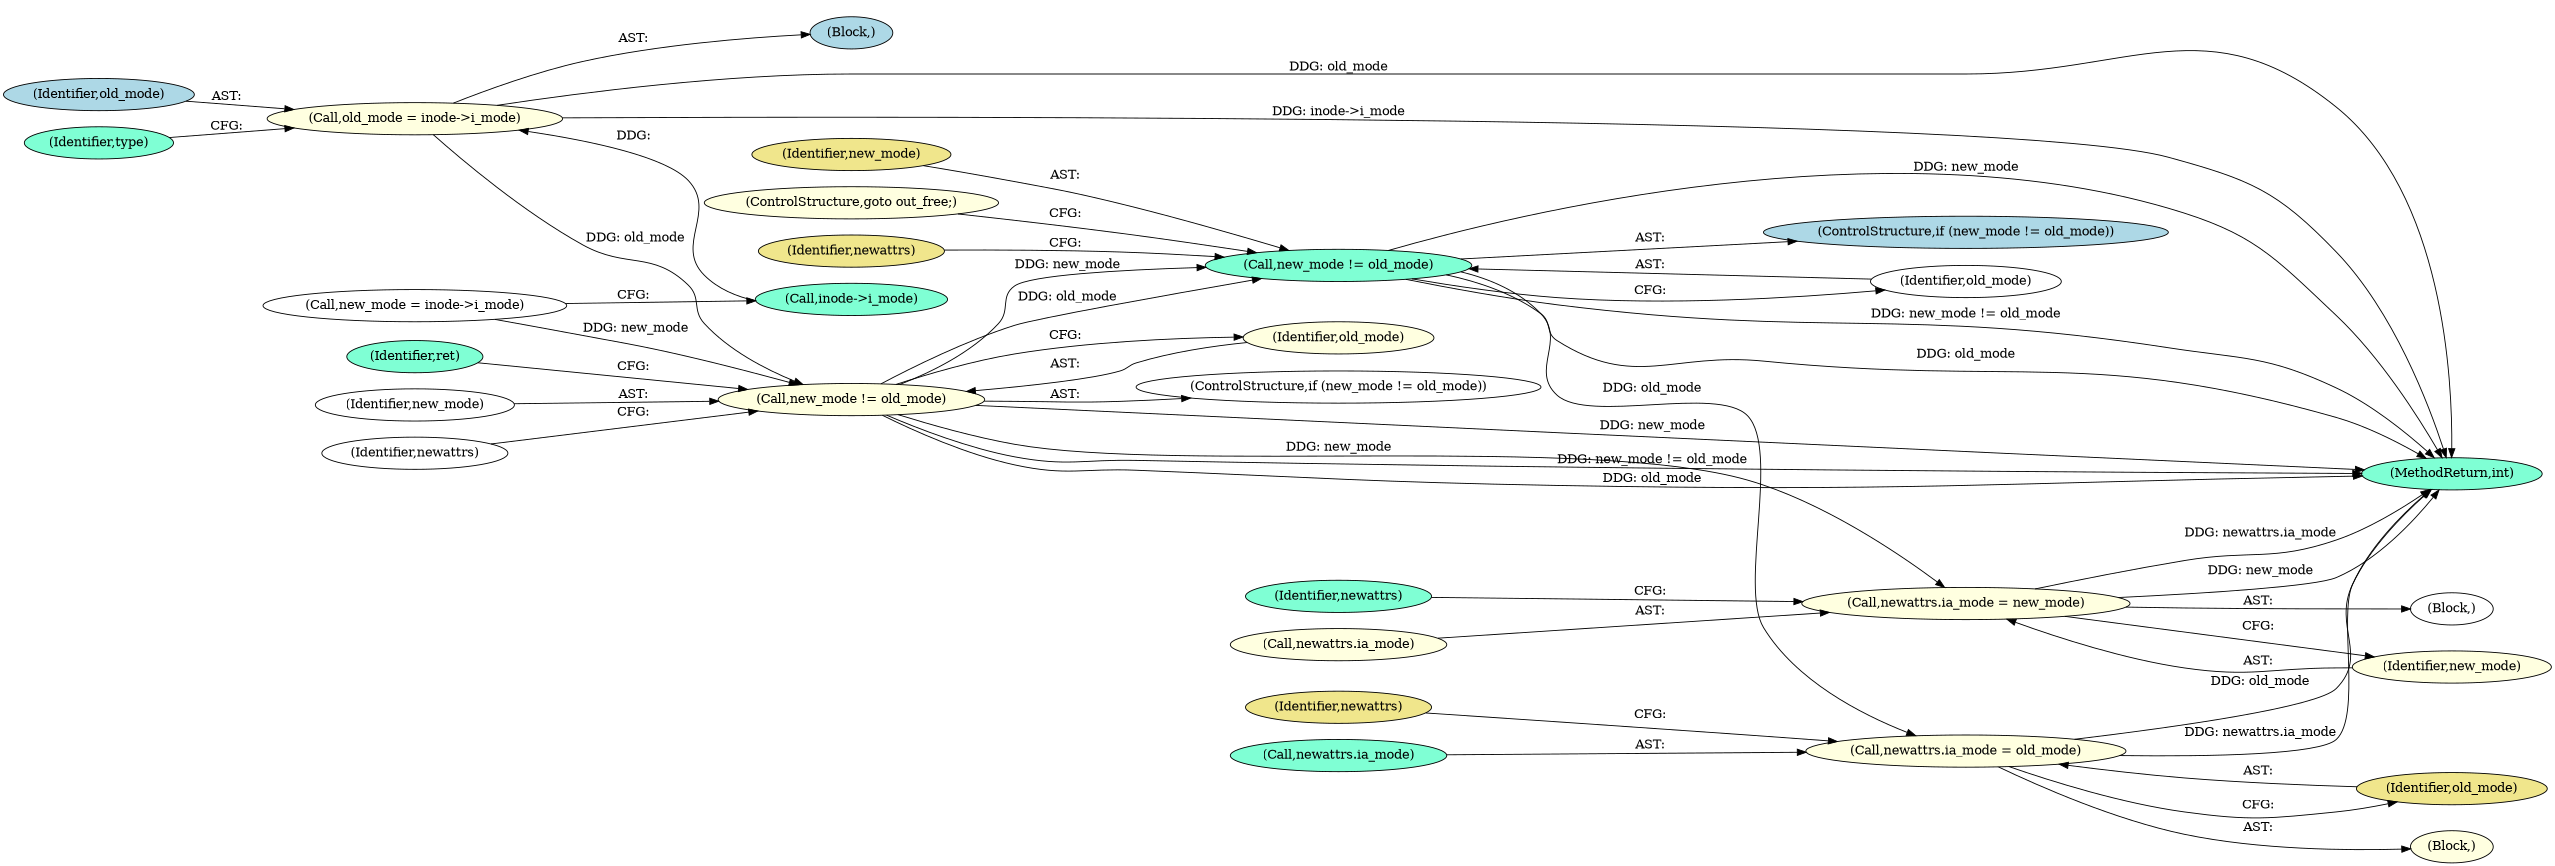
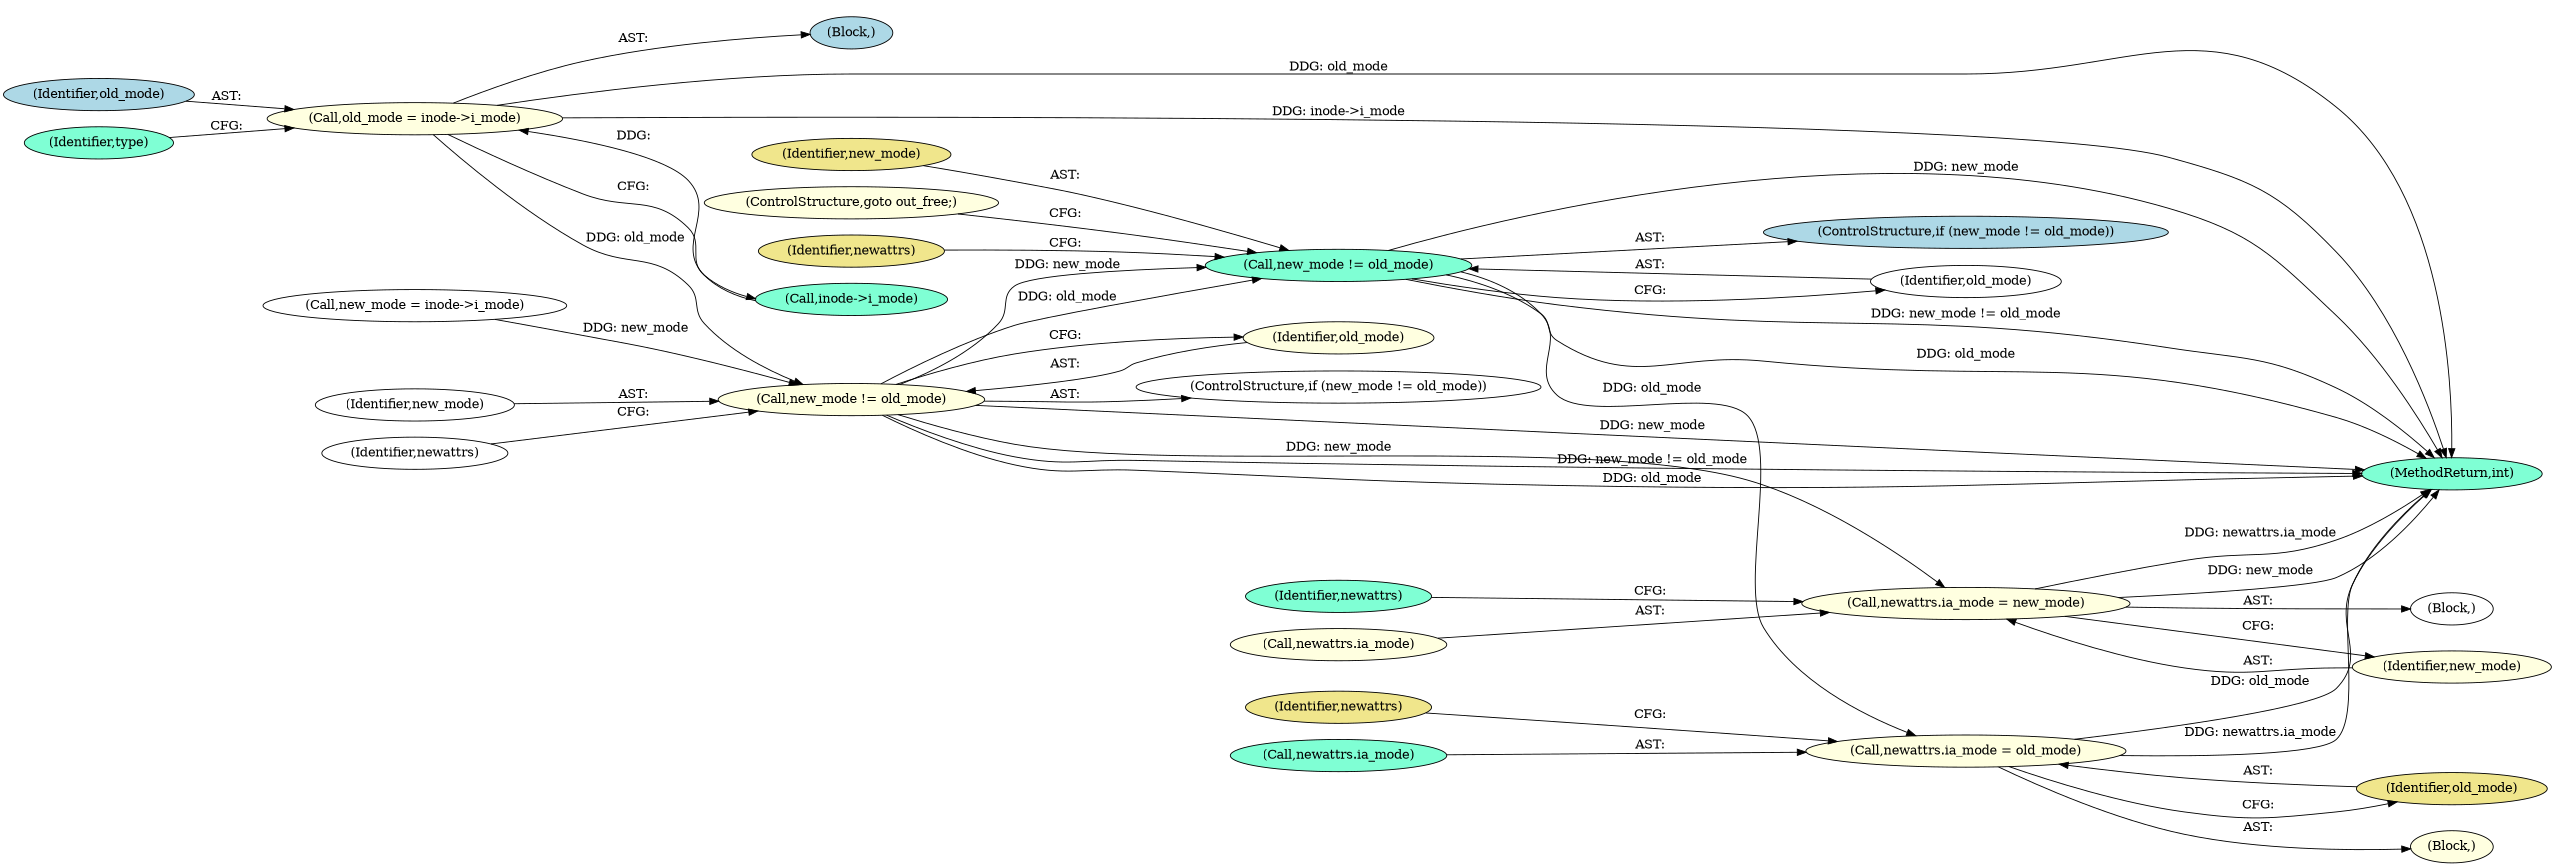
(656, 302) -> (614, 202)
(415, 357) -> none
